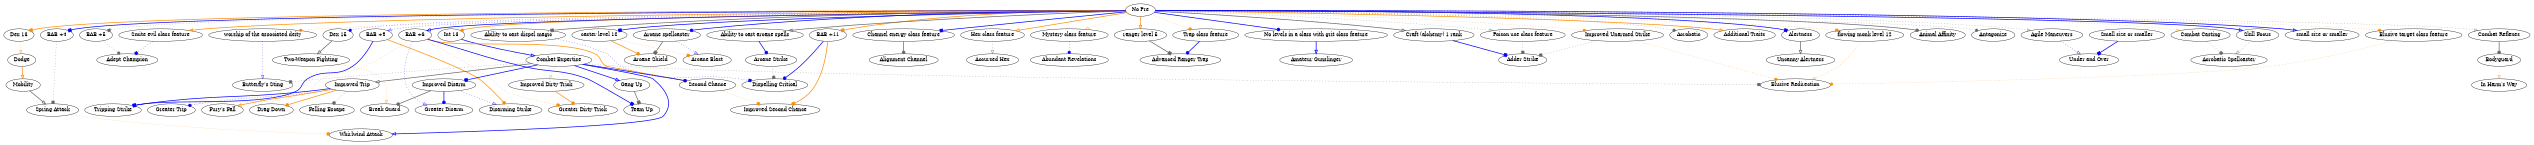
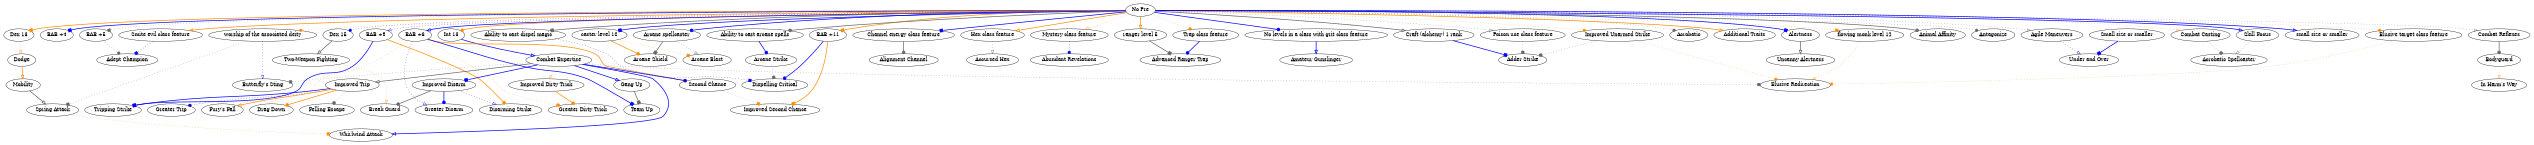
(967, 18) -> (967, 18)
(686, 47) -> (686, 47)
(55, 71) -> (158, 72)
